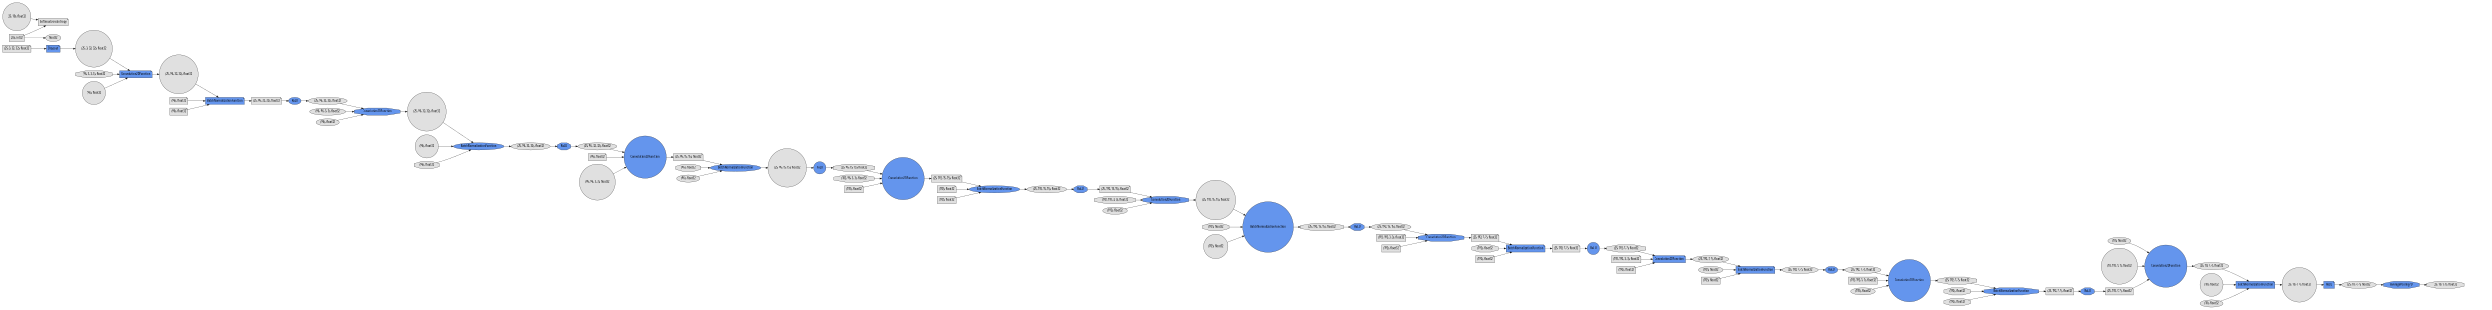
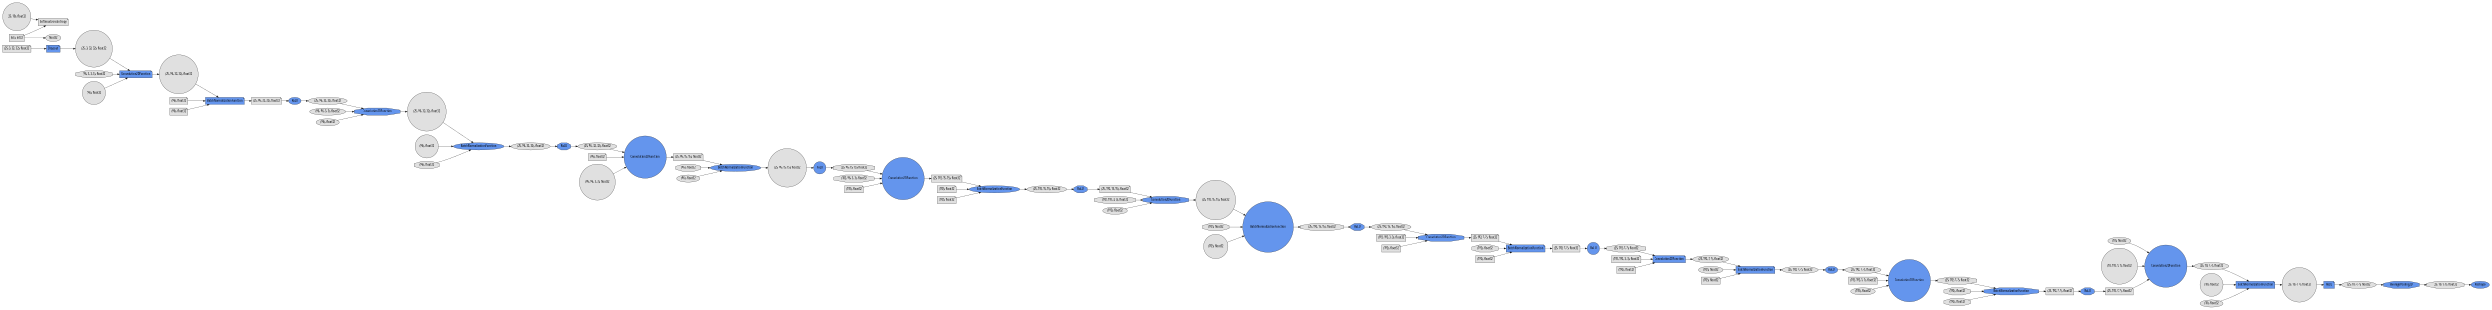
(17, 38) -> (17, 38)
(2401, 285) -> (2401, 285)
none -> (2480, 285)
